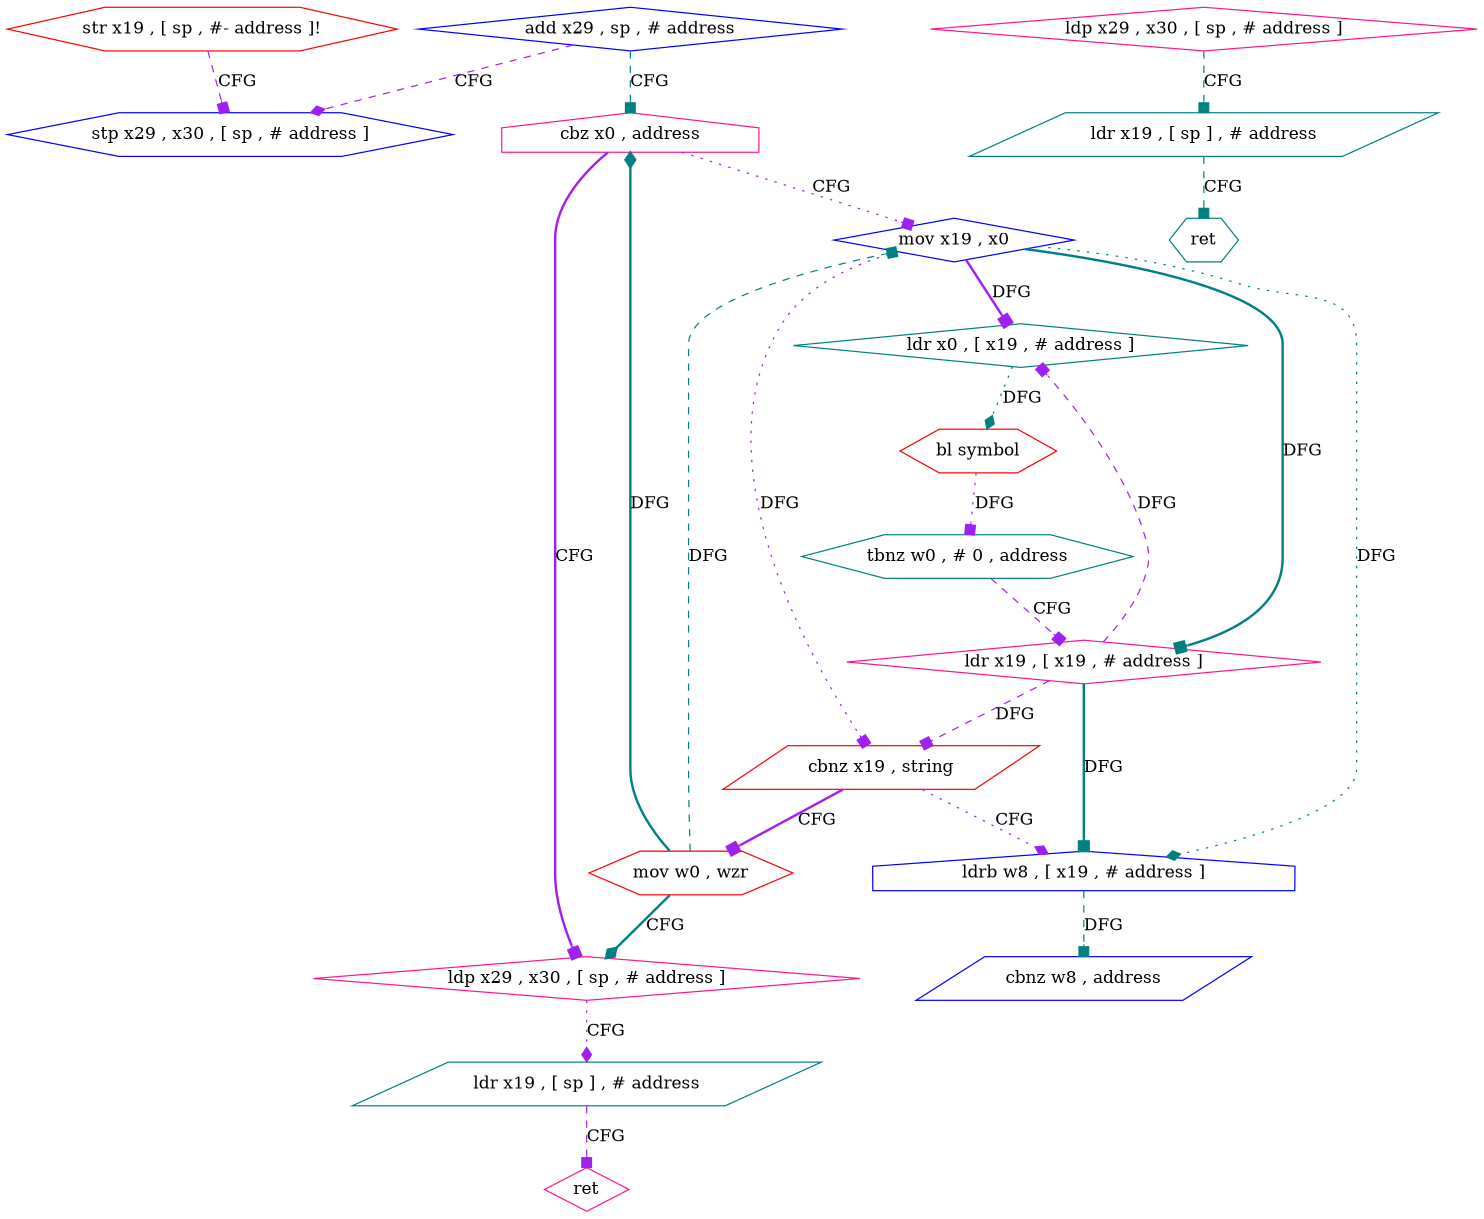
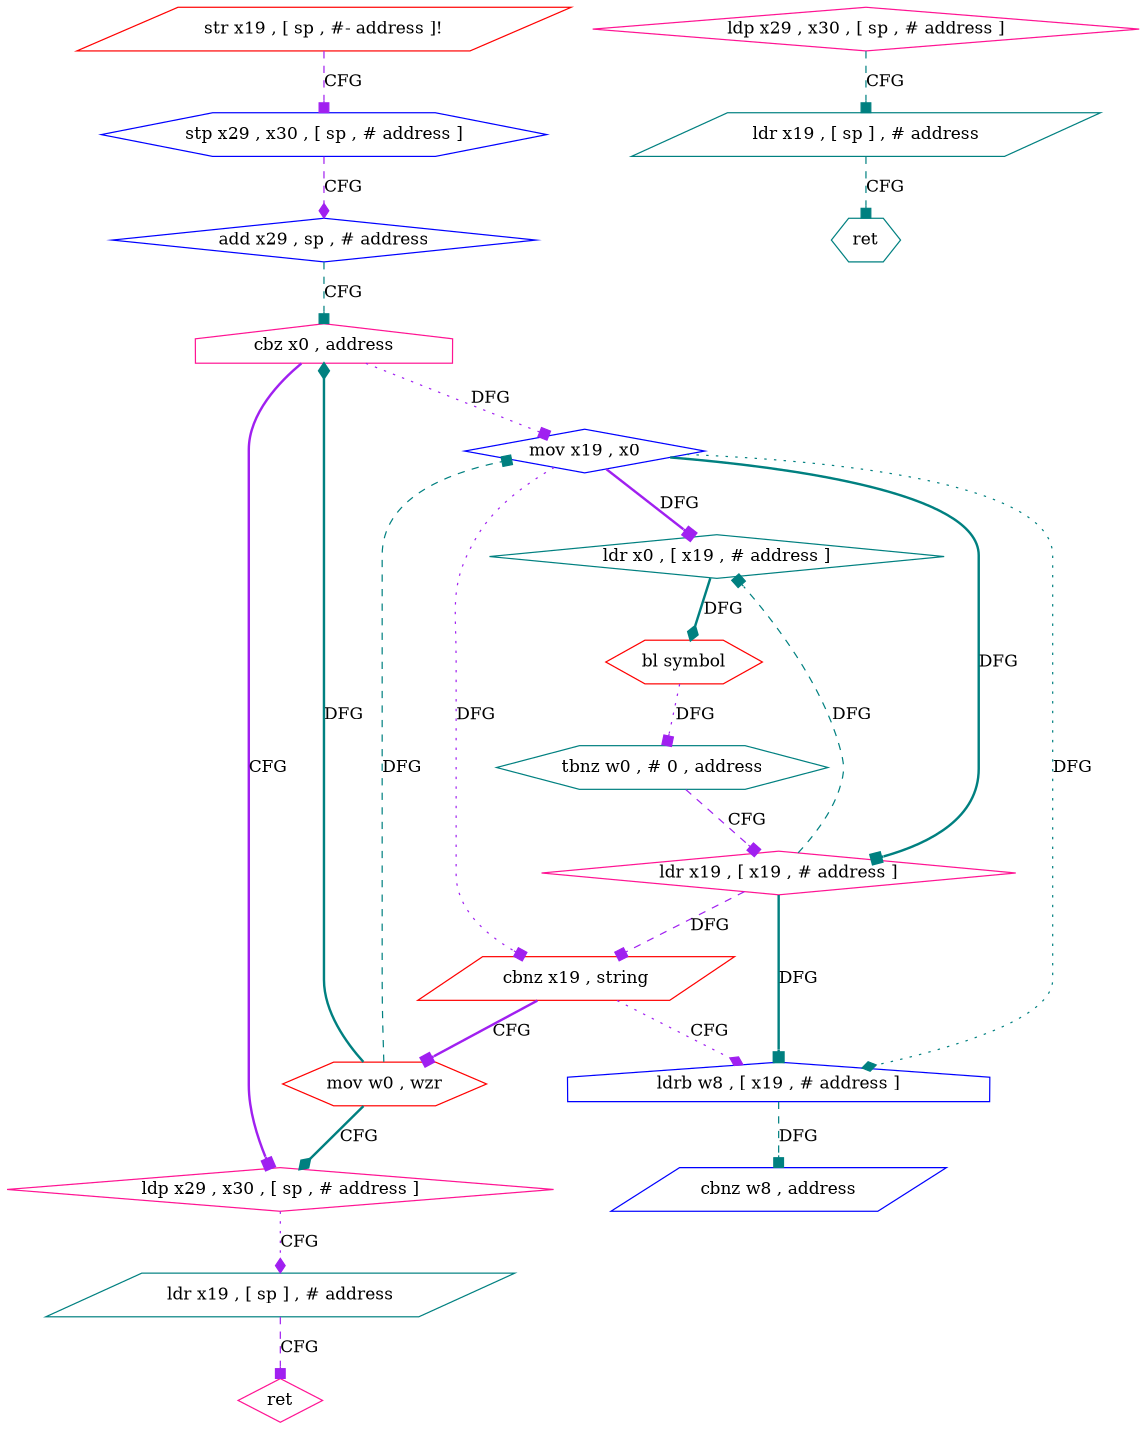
(202, 29) -> (324, 29)
(449, 77) -> (324, 180)
(832, 187) -> (491, 398)
(1003, 391) -> (703, 602)
(1133, 504) -> (828, 715)
